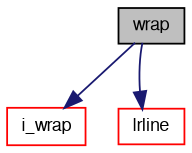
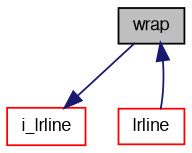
(140, 67) -> (163, 85)
(46, 127) -> (46, 127)
